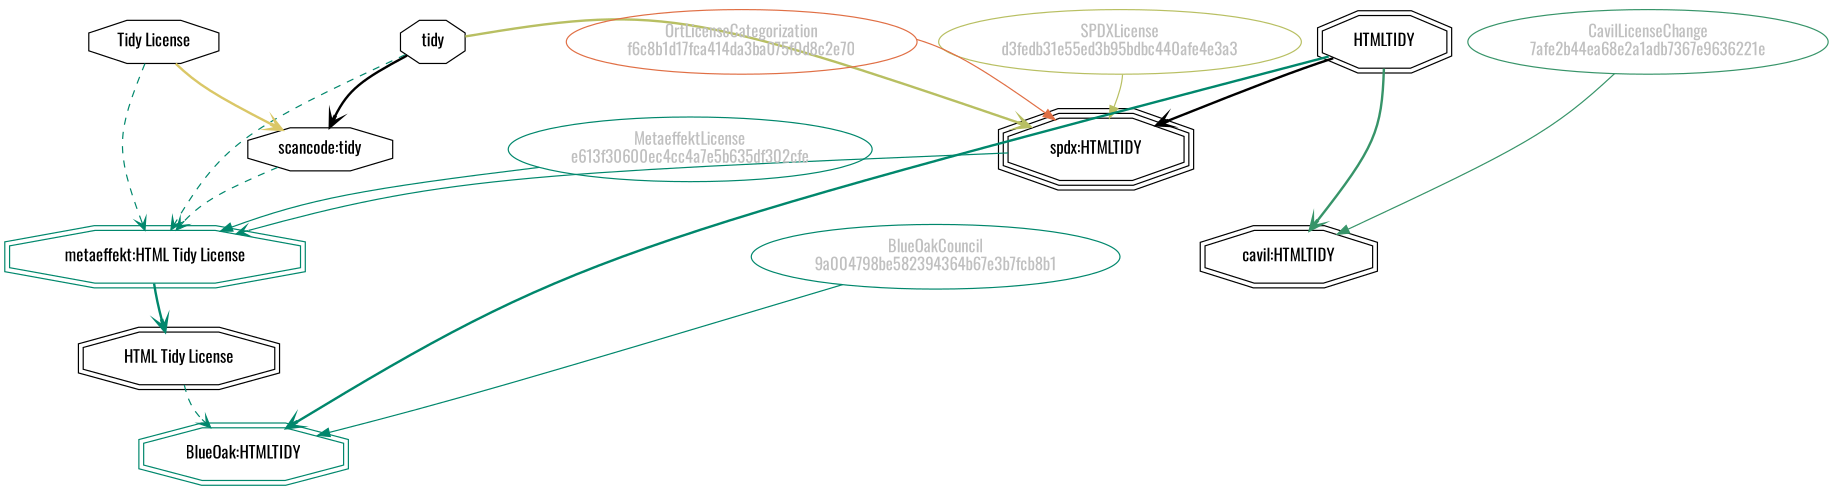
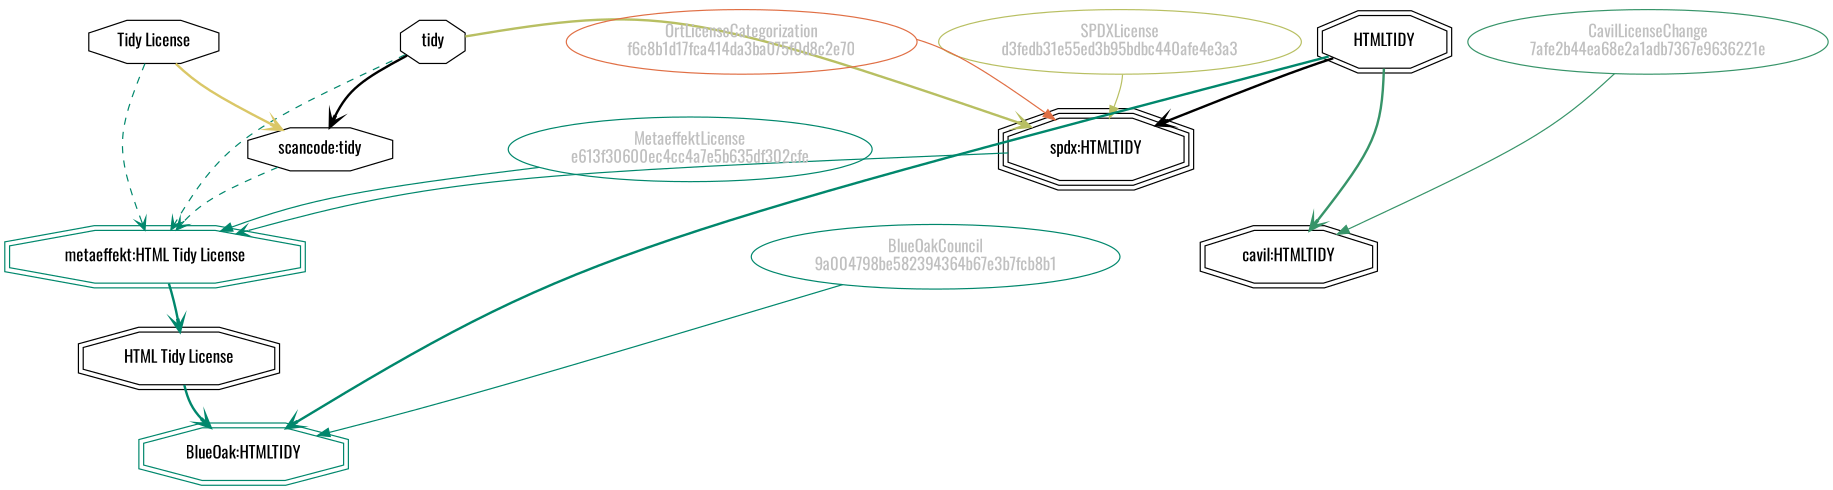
(157, 302) -> (174, 301)
(191, 403) -> (191, 403)
